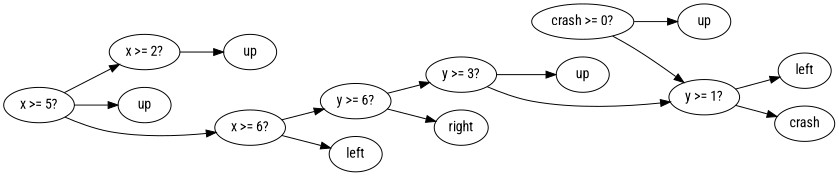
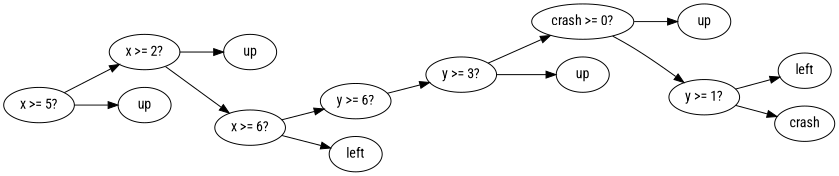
(573, 106) -> (515, 51)
(461, 128) -> none
(134, 135) -> (193, 87)
